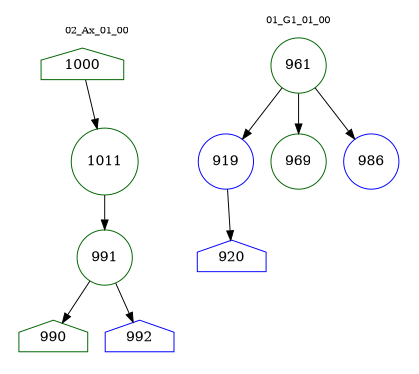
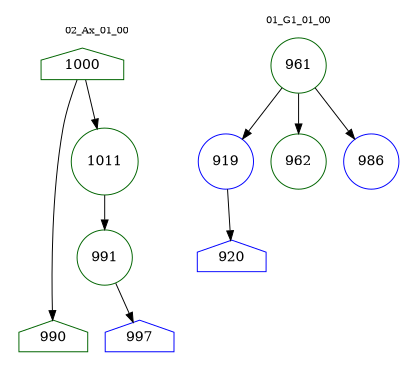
(299, 162) -> (299, 162)
(79, 298) -> (55, 194)
(140, 338) -> (140, 338)
